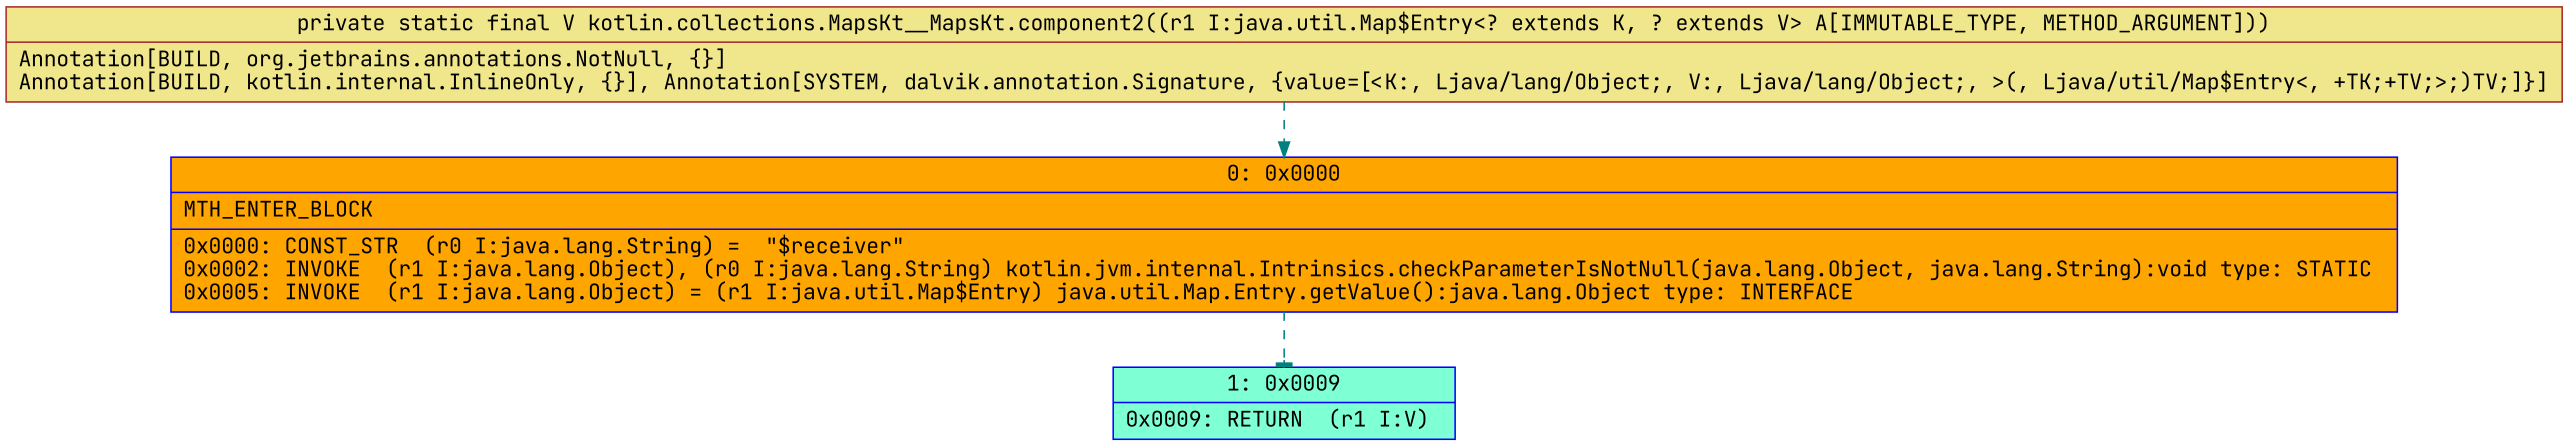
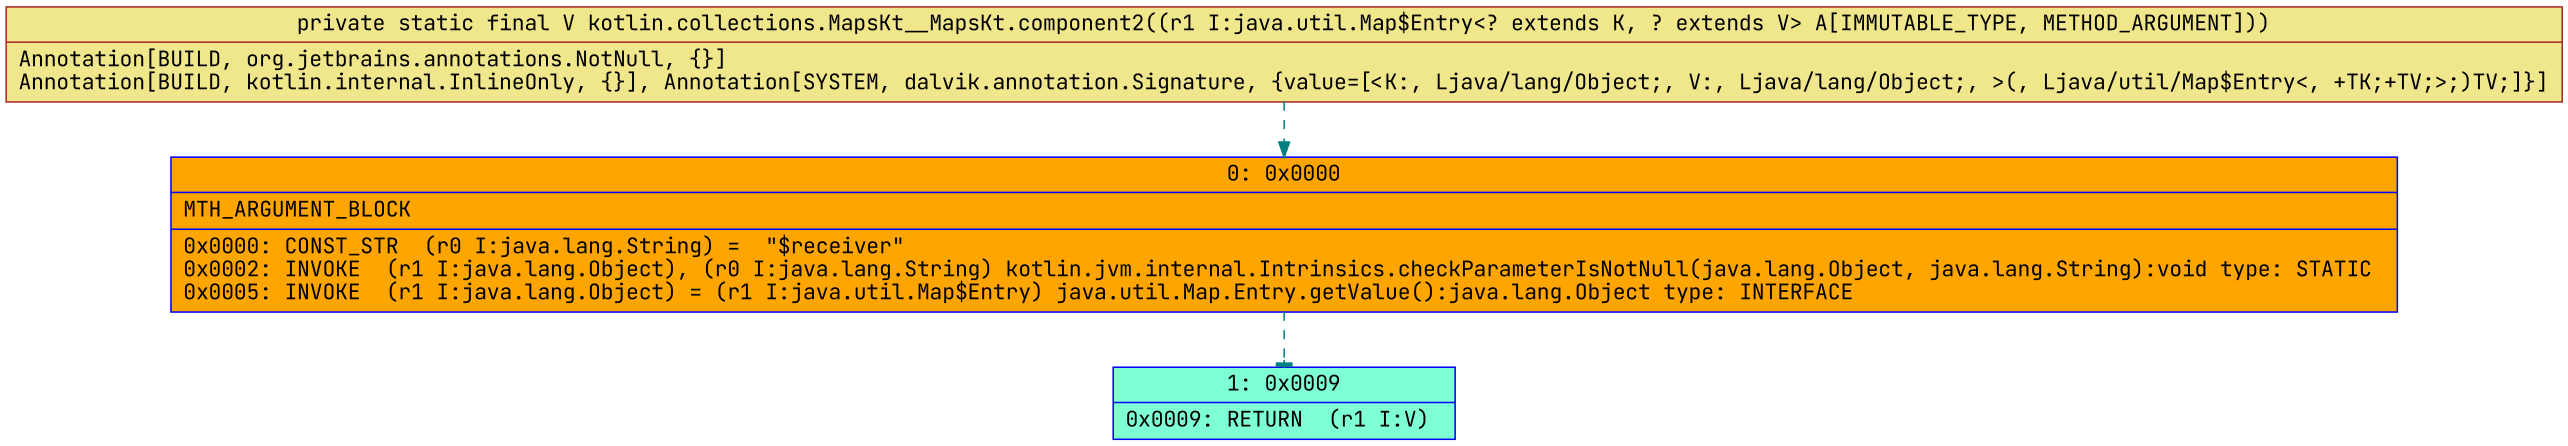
(278, 210) -> (297, 210)
